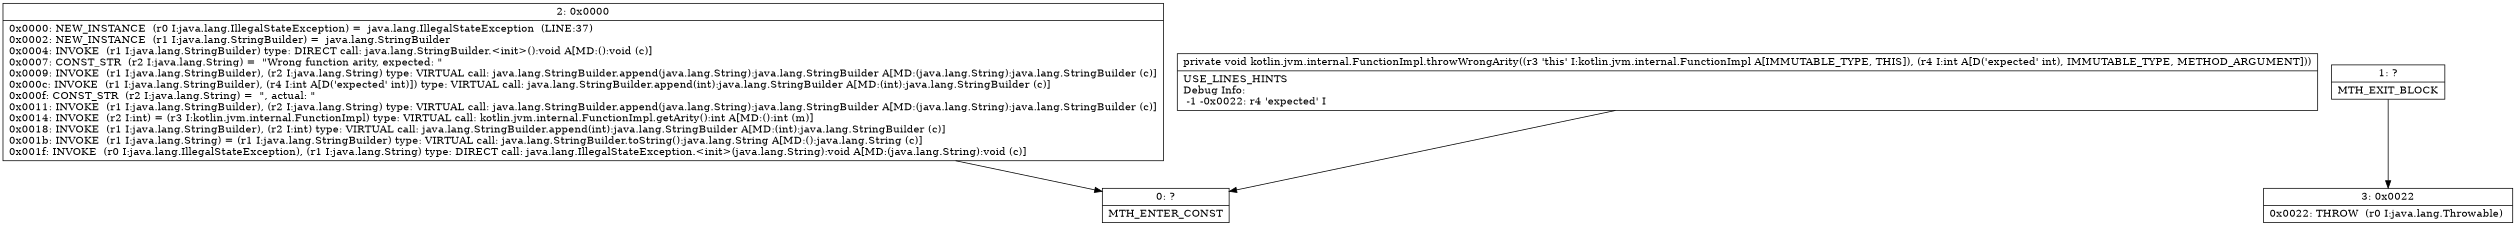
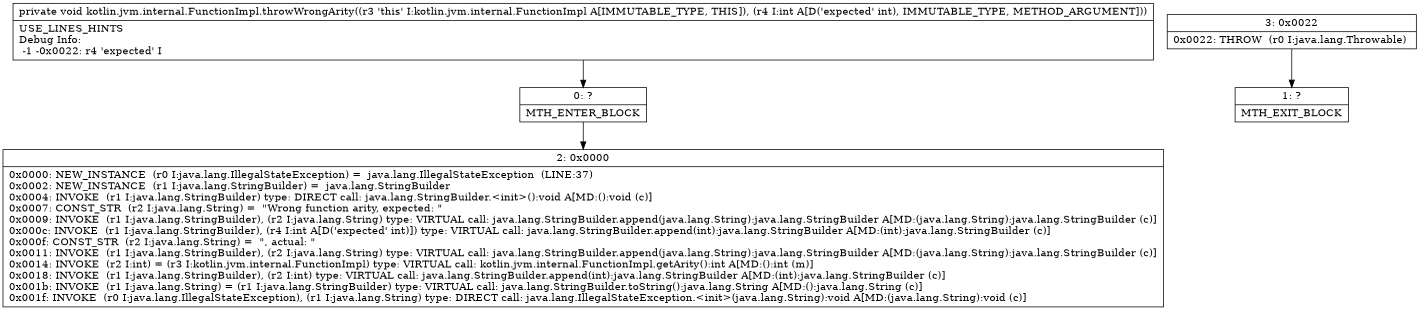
(2388, 140) -> (1292, 64)
(1025, 175) -> (583, 132)
(1166, 214) -> (583, 113)
